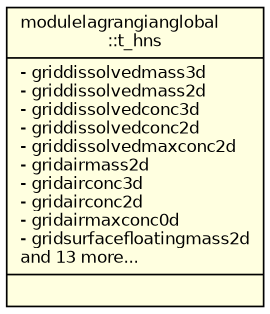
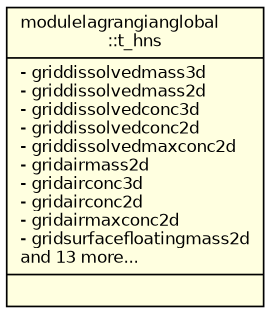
(100, 221) -> (100, 221)
